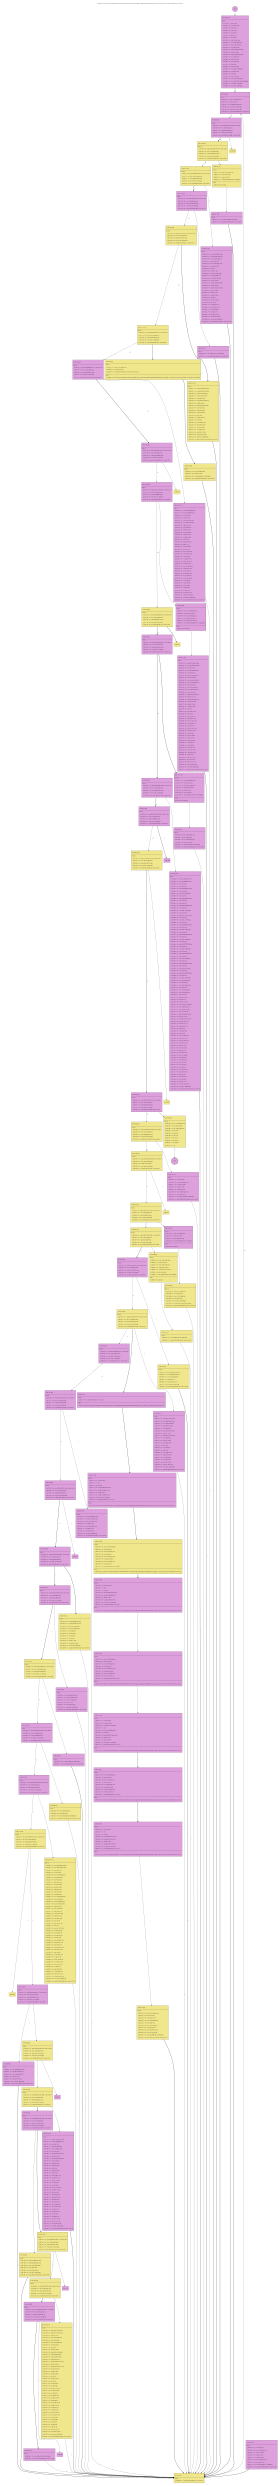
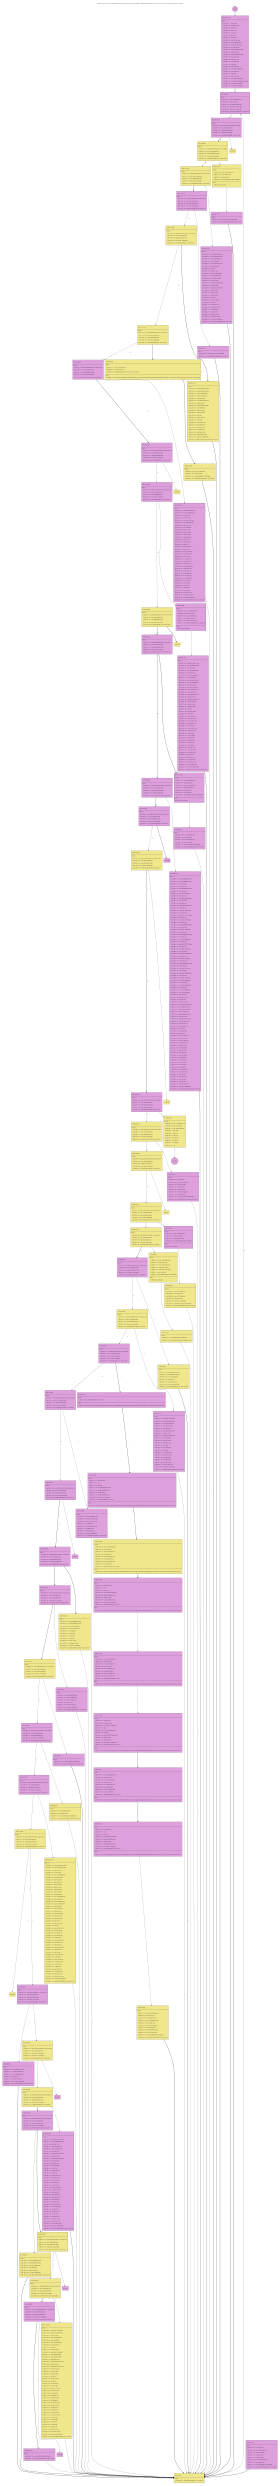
(131, 1361) -> (118, 1377)
